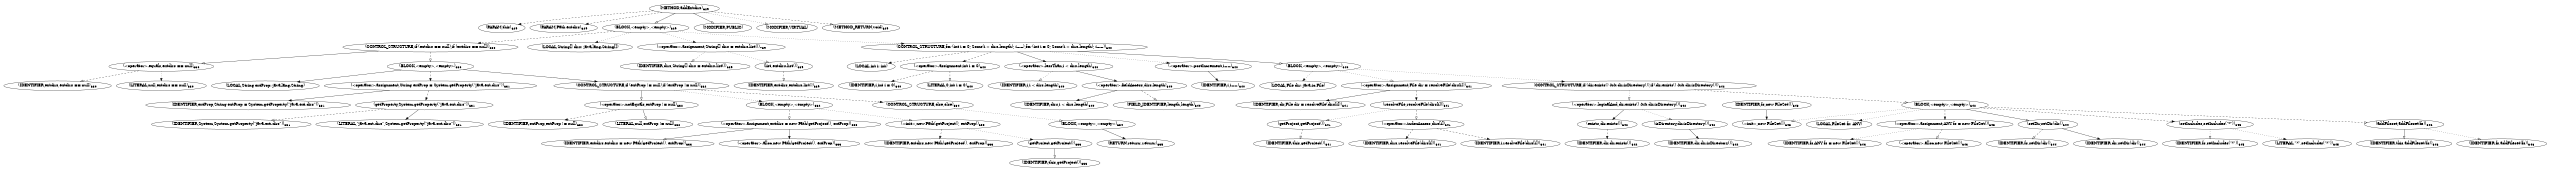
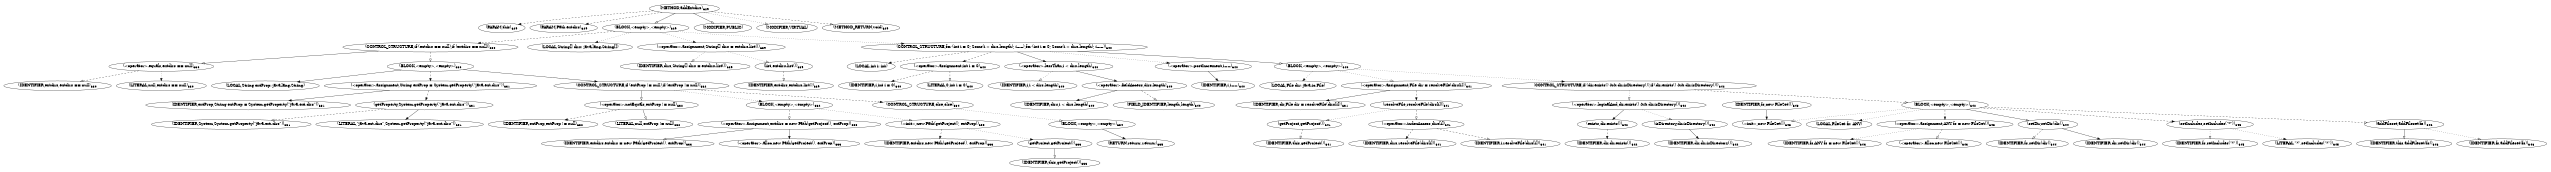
(763, 47) -> (763, 47)
(1345, 105) -> (1345, 105)
(1462, 134) -> (1462, 134)
